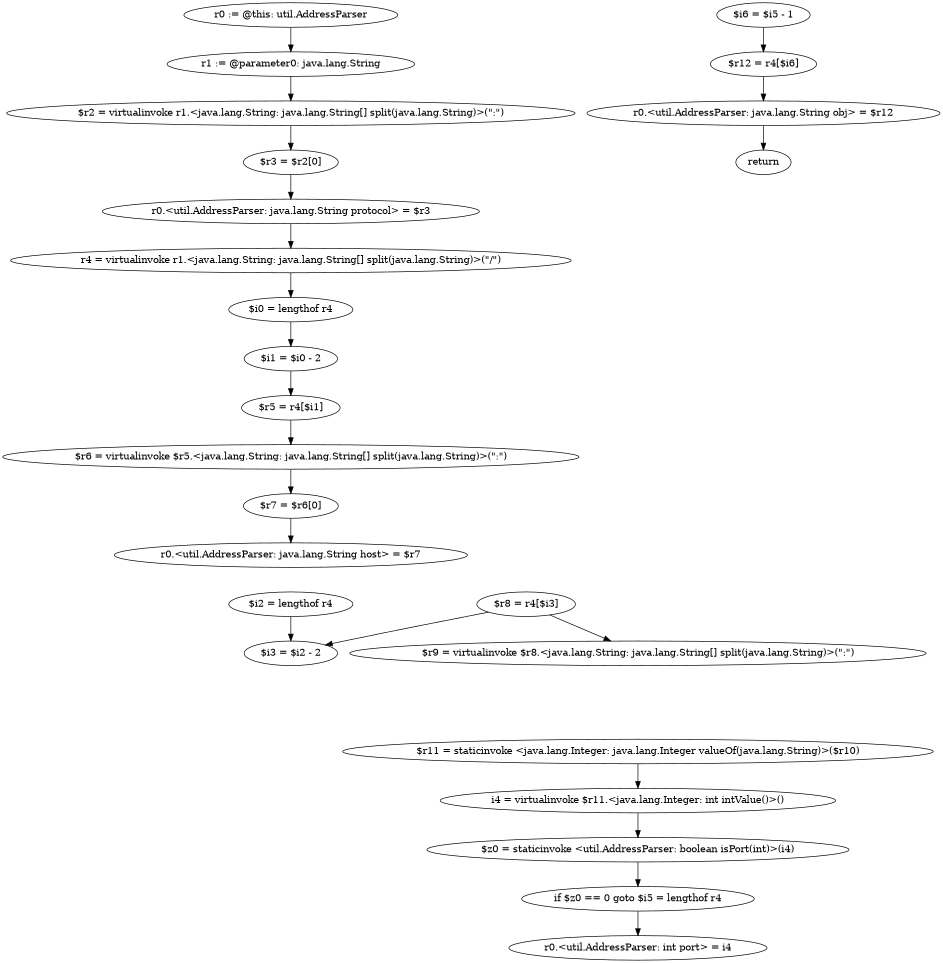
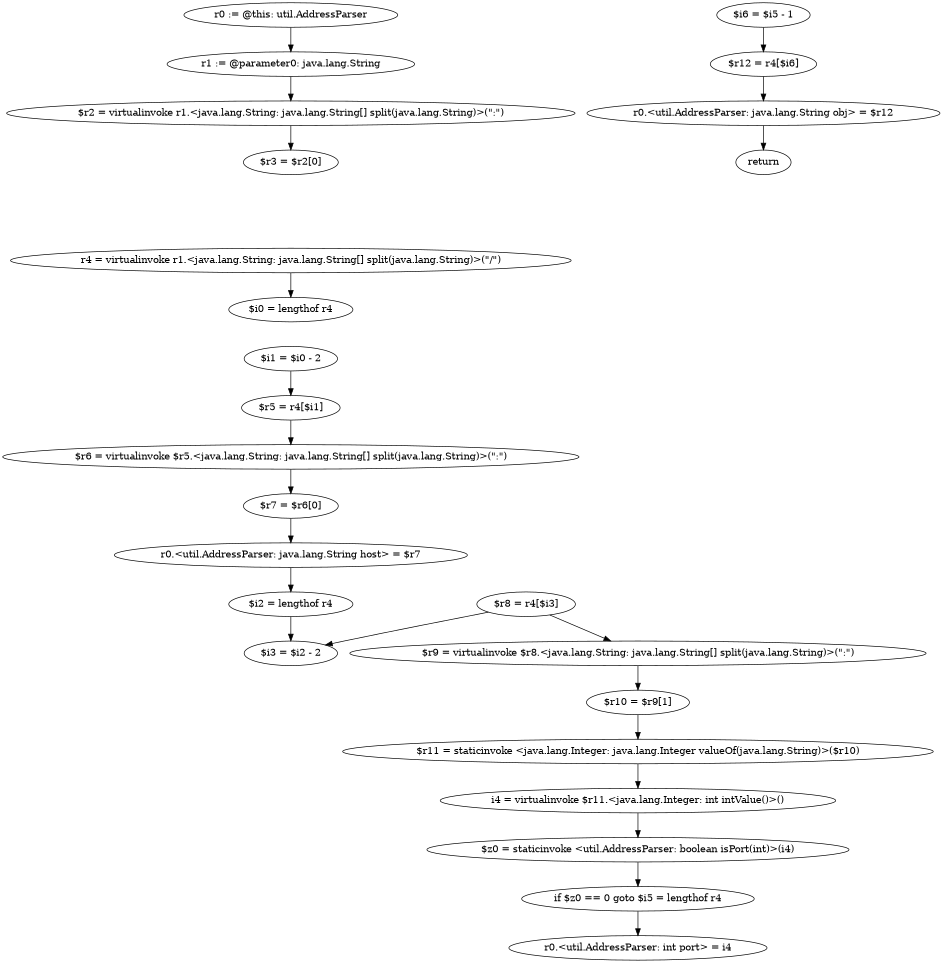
(291, 211) -> none
(291, 331) -> none
none -> (291, 576)
none -> (638, 702)
